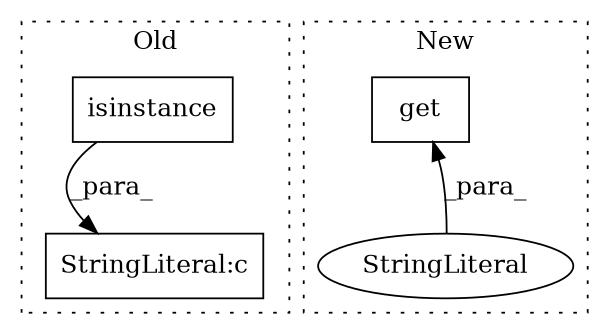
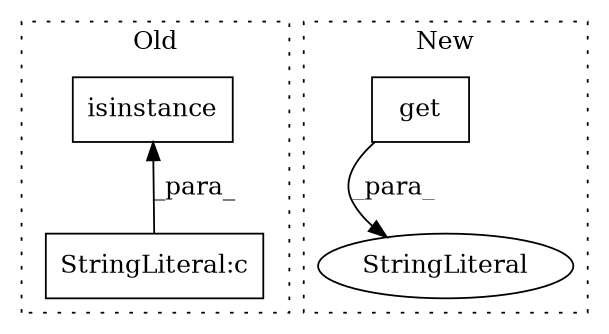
(68, 178) -> (154, 197)
(445, 196) -> (349, 184)
